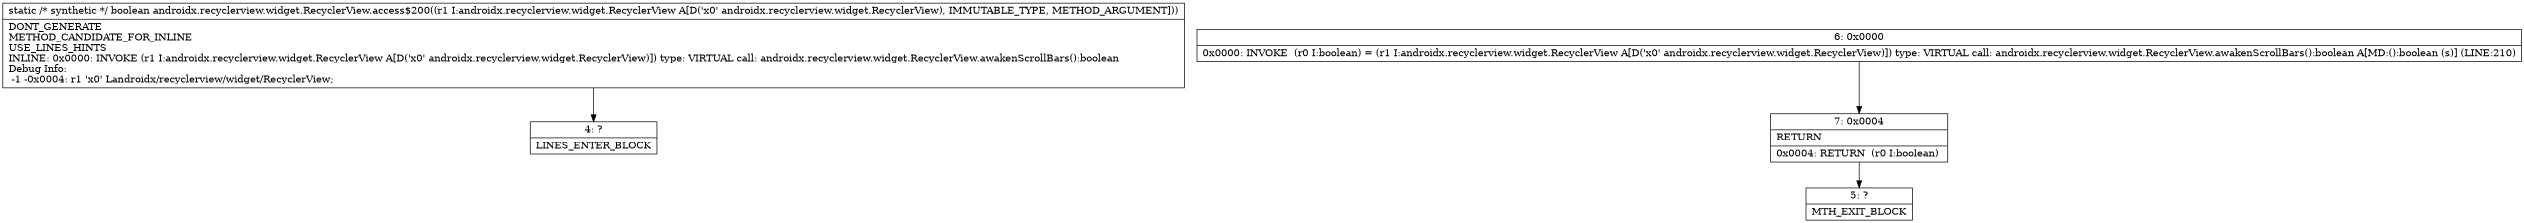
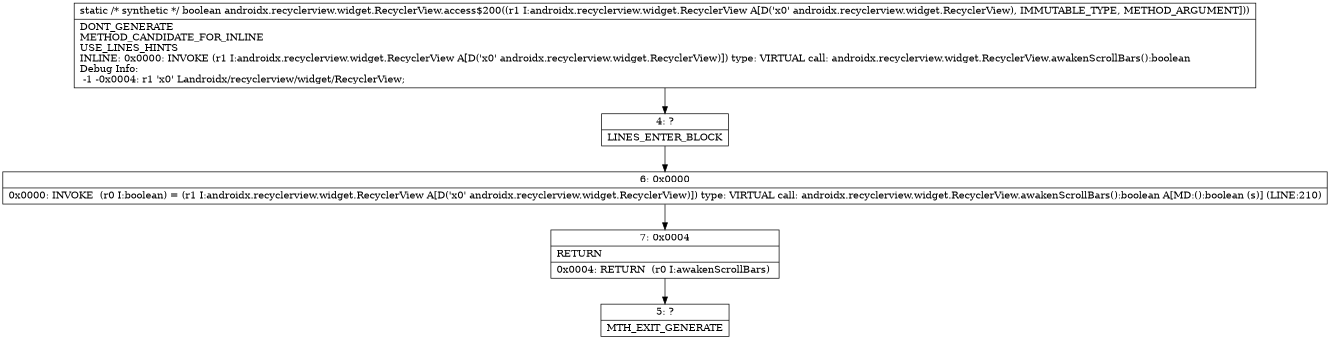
(1859, 154) -> (665, 270)
none -> (665, 155)
(1859, 212) -> (665, 328)
